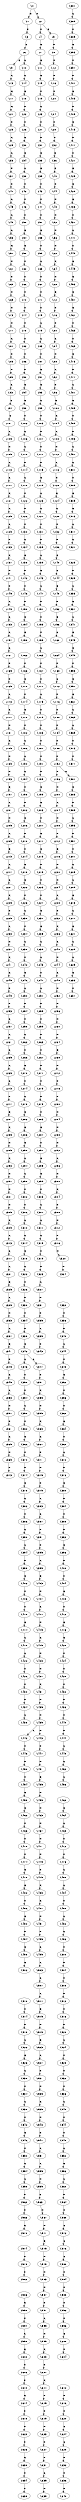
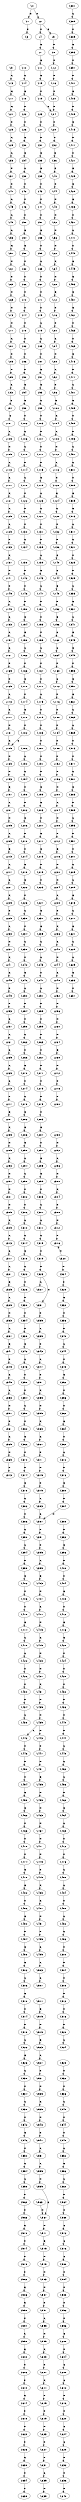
(24, 52) -> none
(40, 106) -> (46, 106)
none -> (54, 106)
(24, 554) -> none
none -> (72, 554)
none -> (24, 647)
none -> (56, 647)
(24, 740) -> (17, 740)
(64, 771) -> (72, 771)
(40, 894) -> none
(57, 1119) -> none
(57, 1251) -> (60, 1252)
none -> (63, 1290)
(40, 1296) -> (48, 1289)
(31, 1359) -> (40, 1358)
(63, 1513) -> (52, 1513)
none -> (63, 1791)
none -> (24, 1986)
(40, 1992) -> none
(63, 2054) -> none
(40, 2194) -> (48, 2201)
none -> (24, 2240)
none -> (24, 2286)
none -> (63, 2372)
